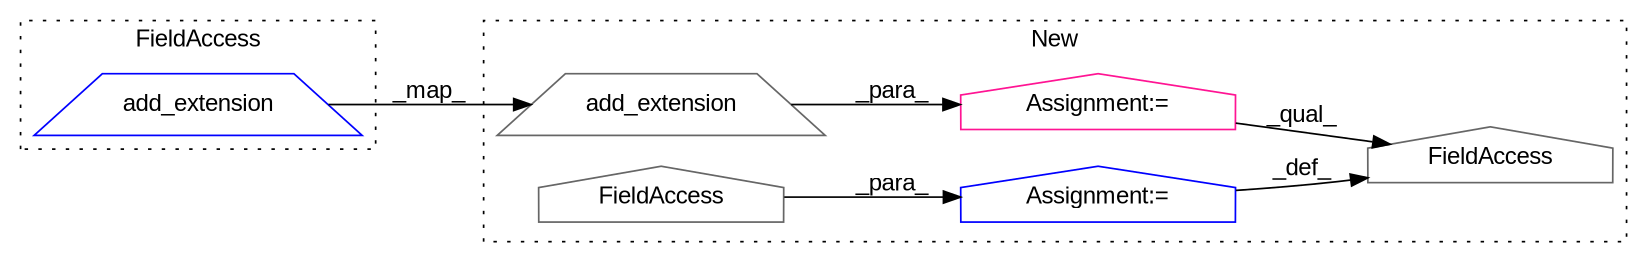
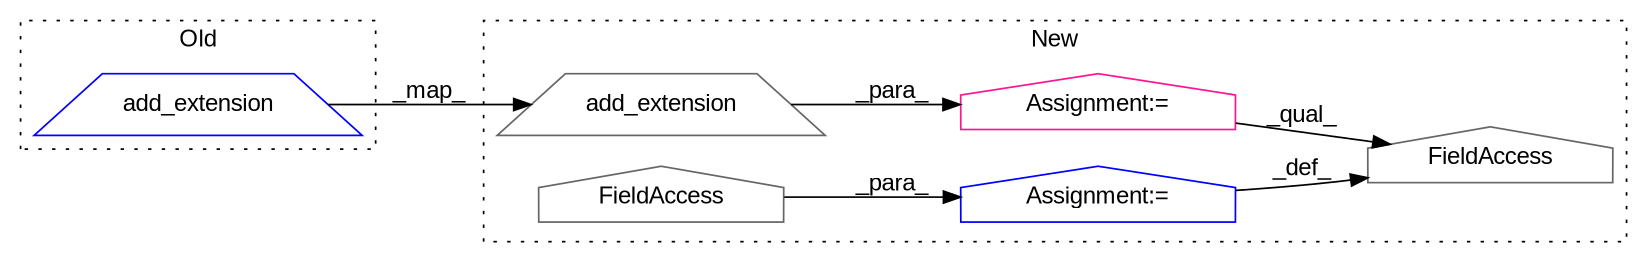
(198, 40) -> (198, 40)
